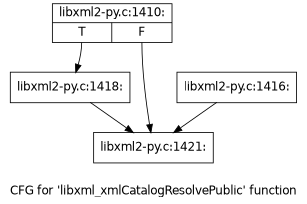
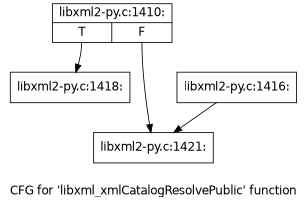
(108, 115) -> none
